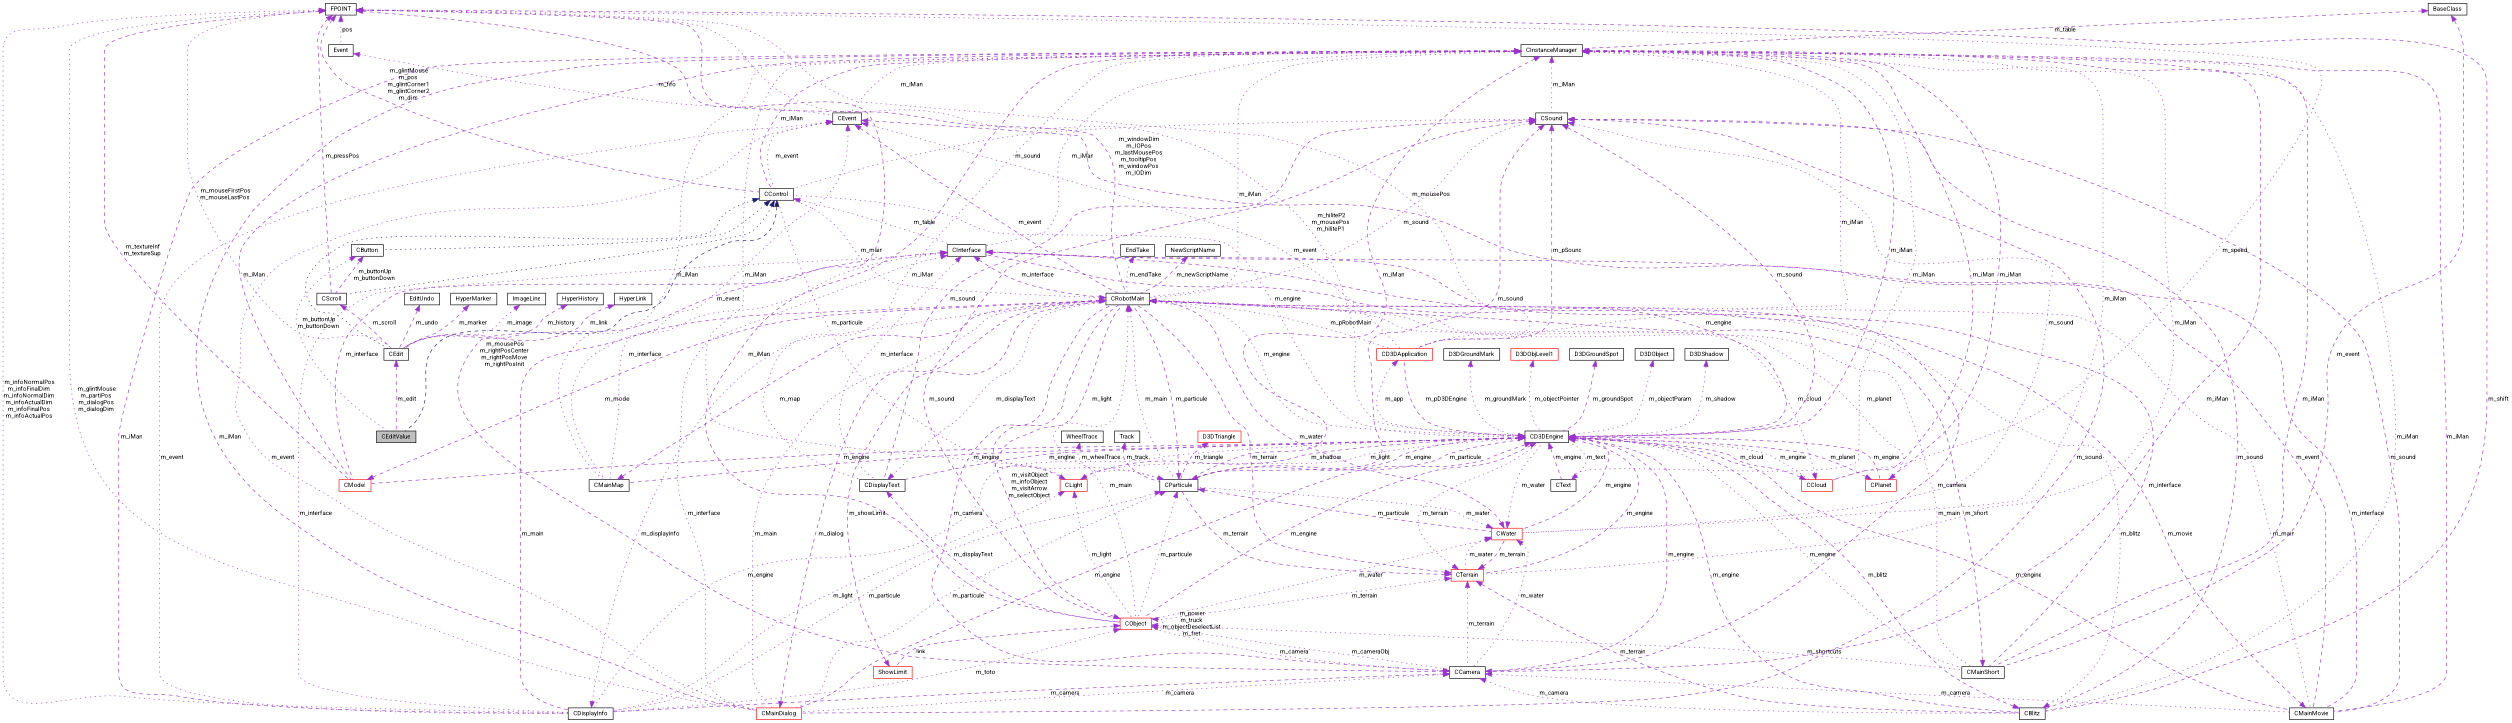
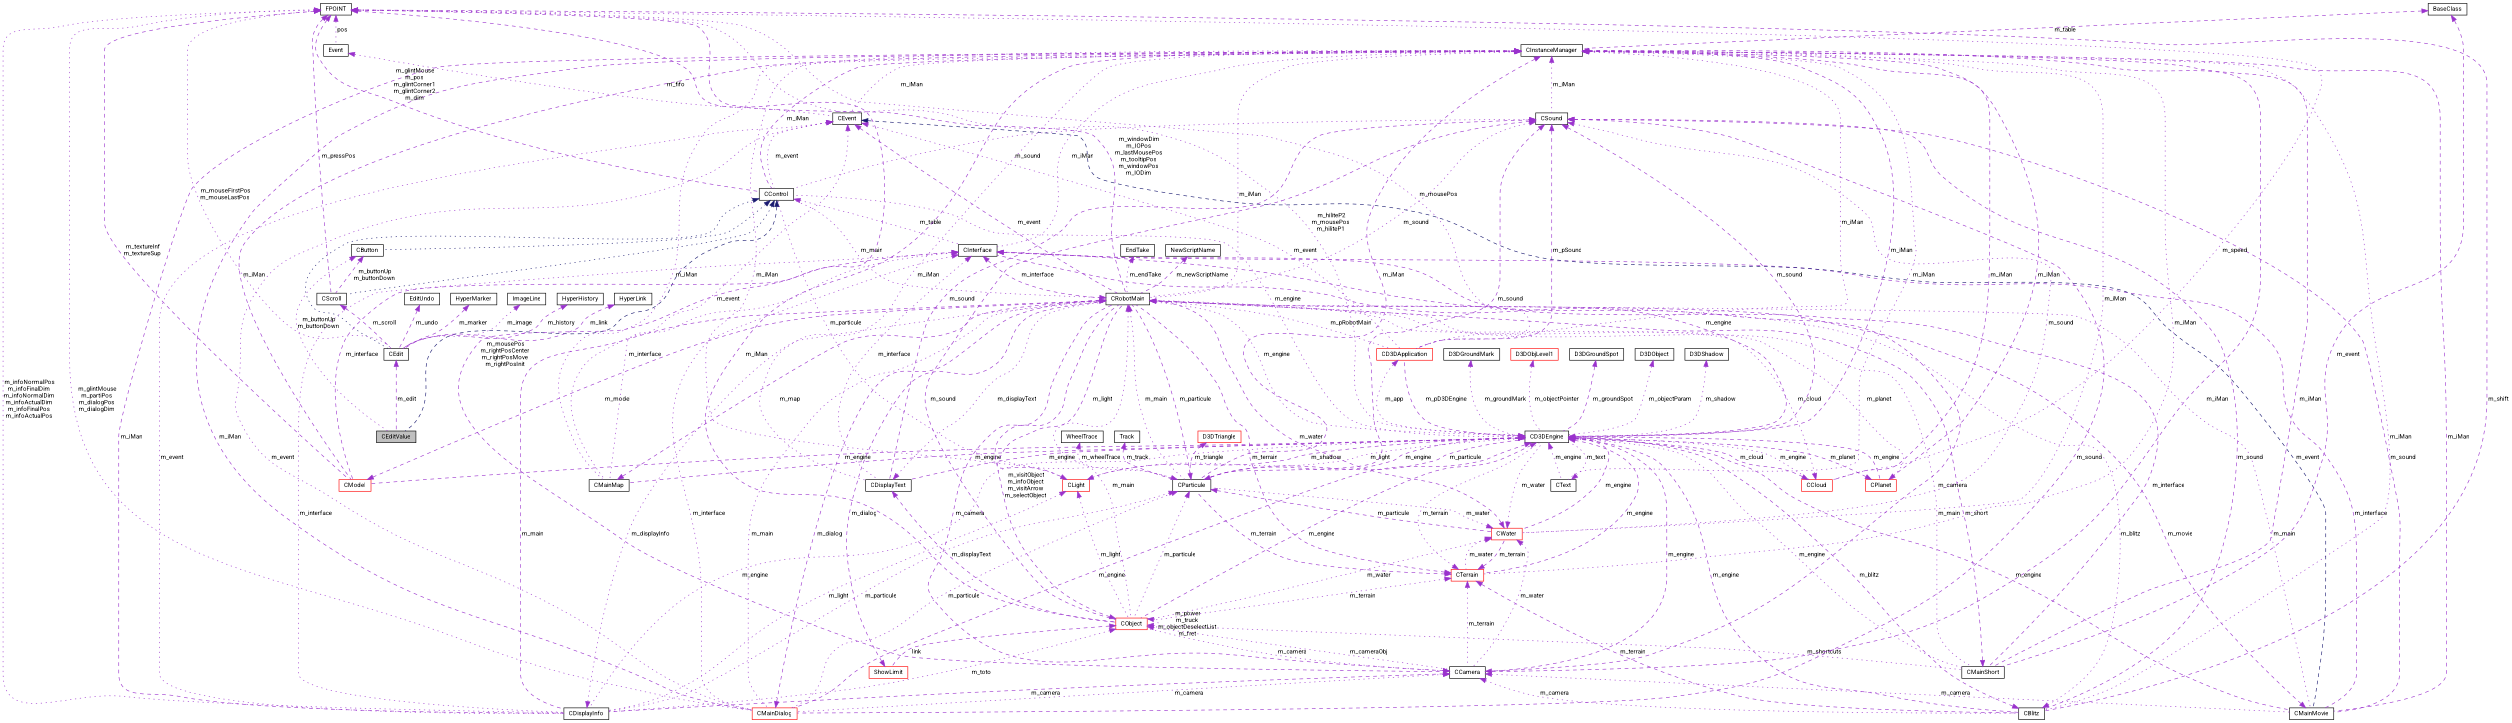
(1681, 267) -> (1463, 227)
(1556, 464) -> (1556, 464)
(867, 513) -> (864, 513)
